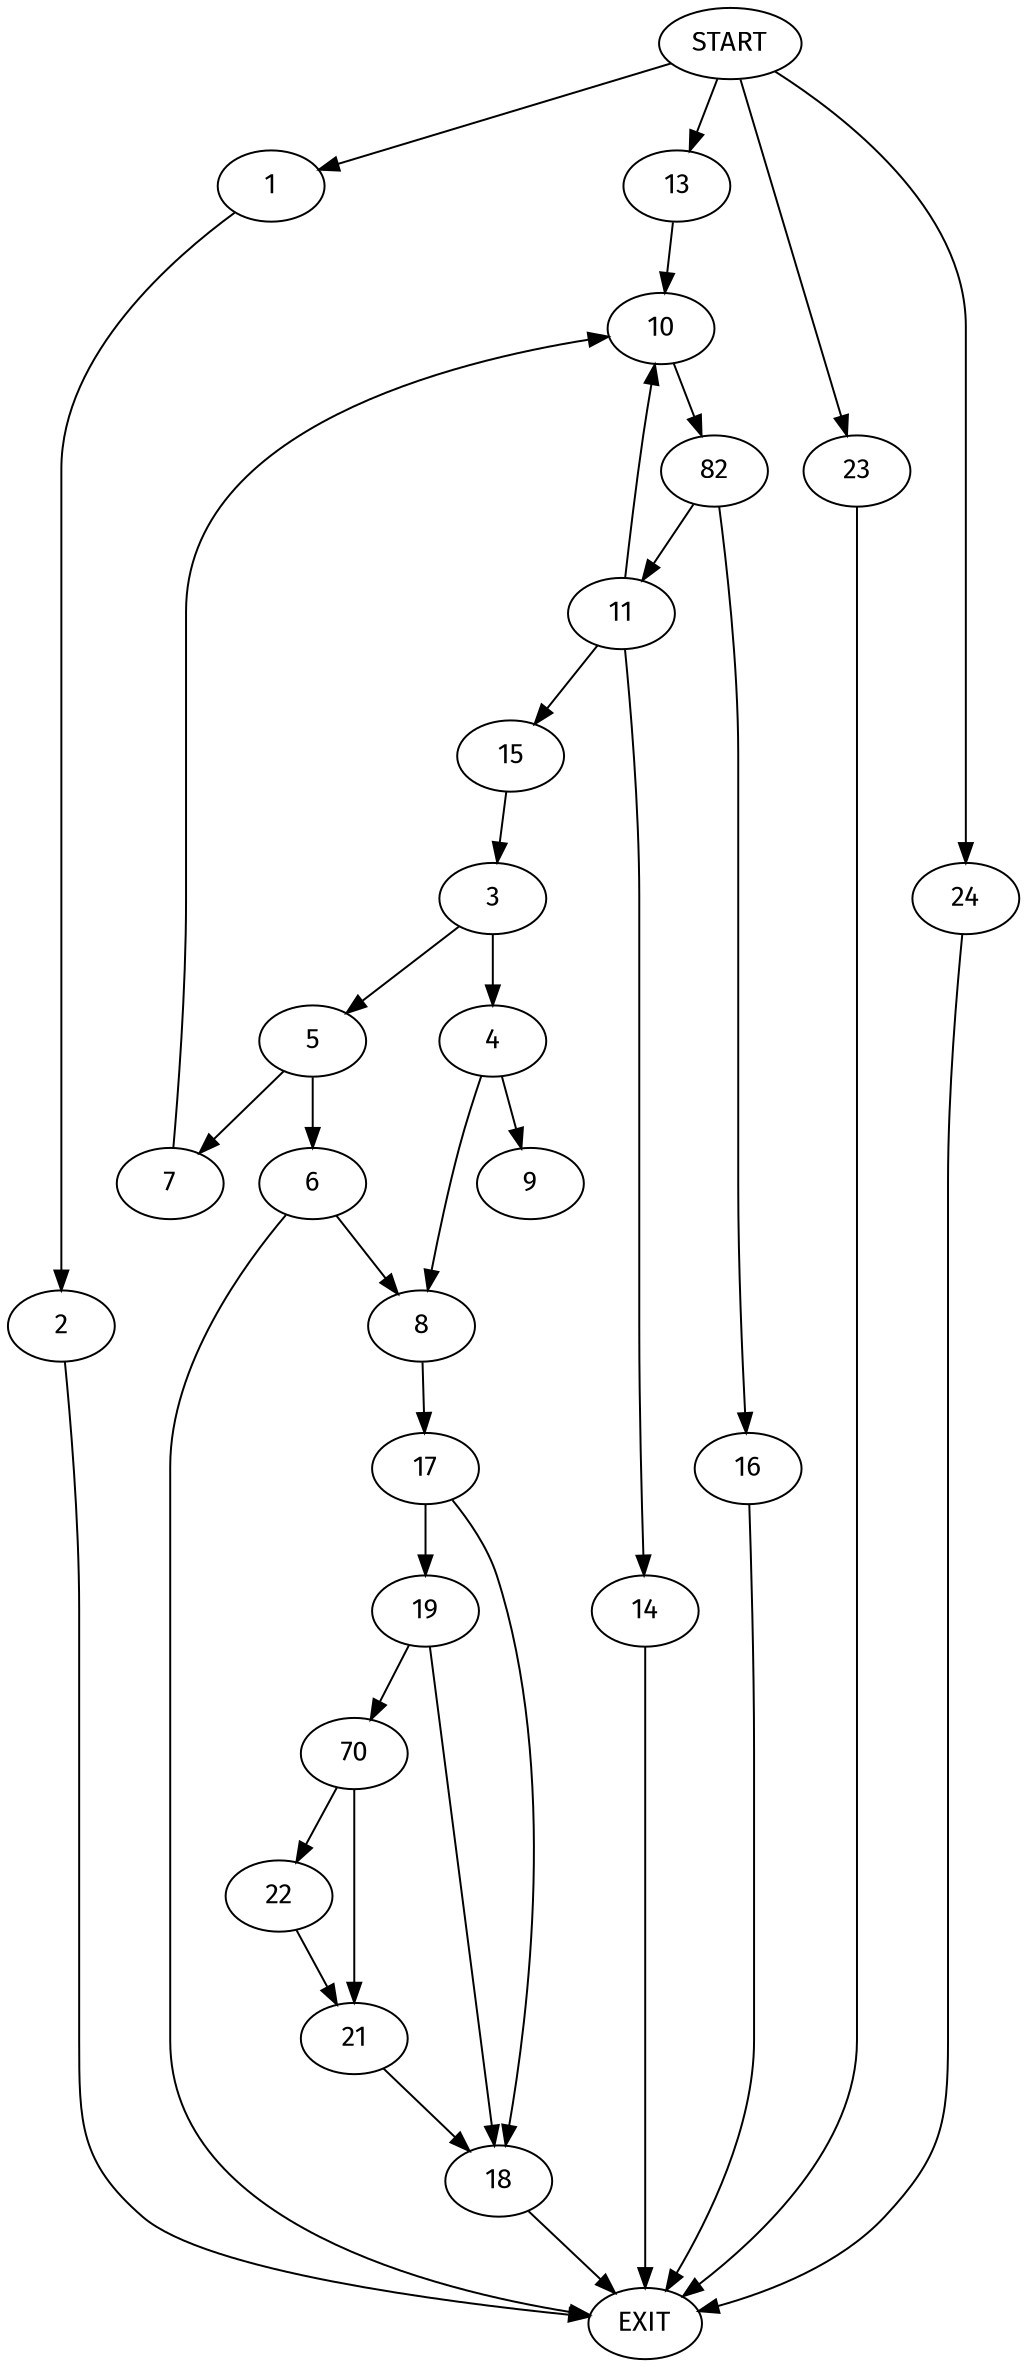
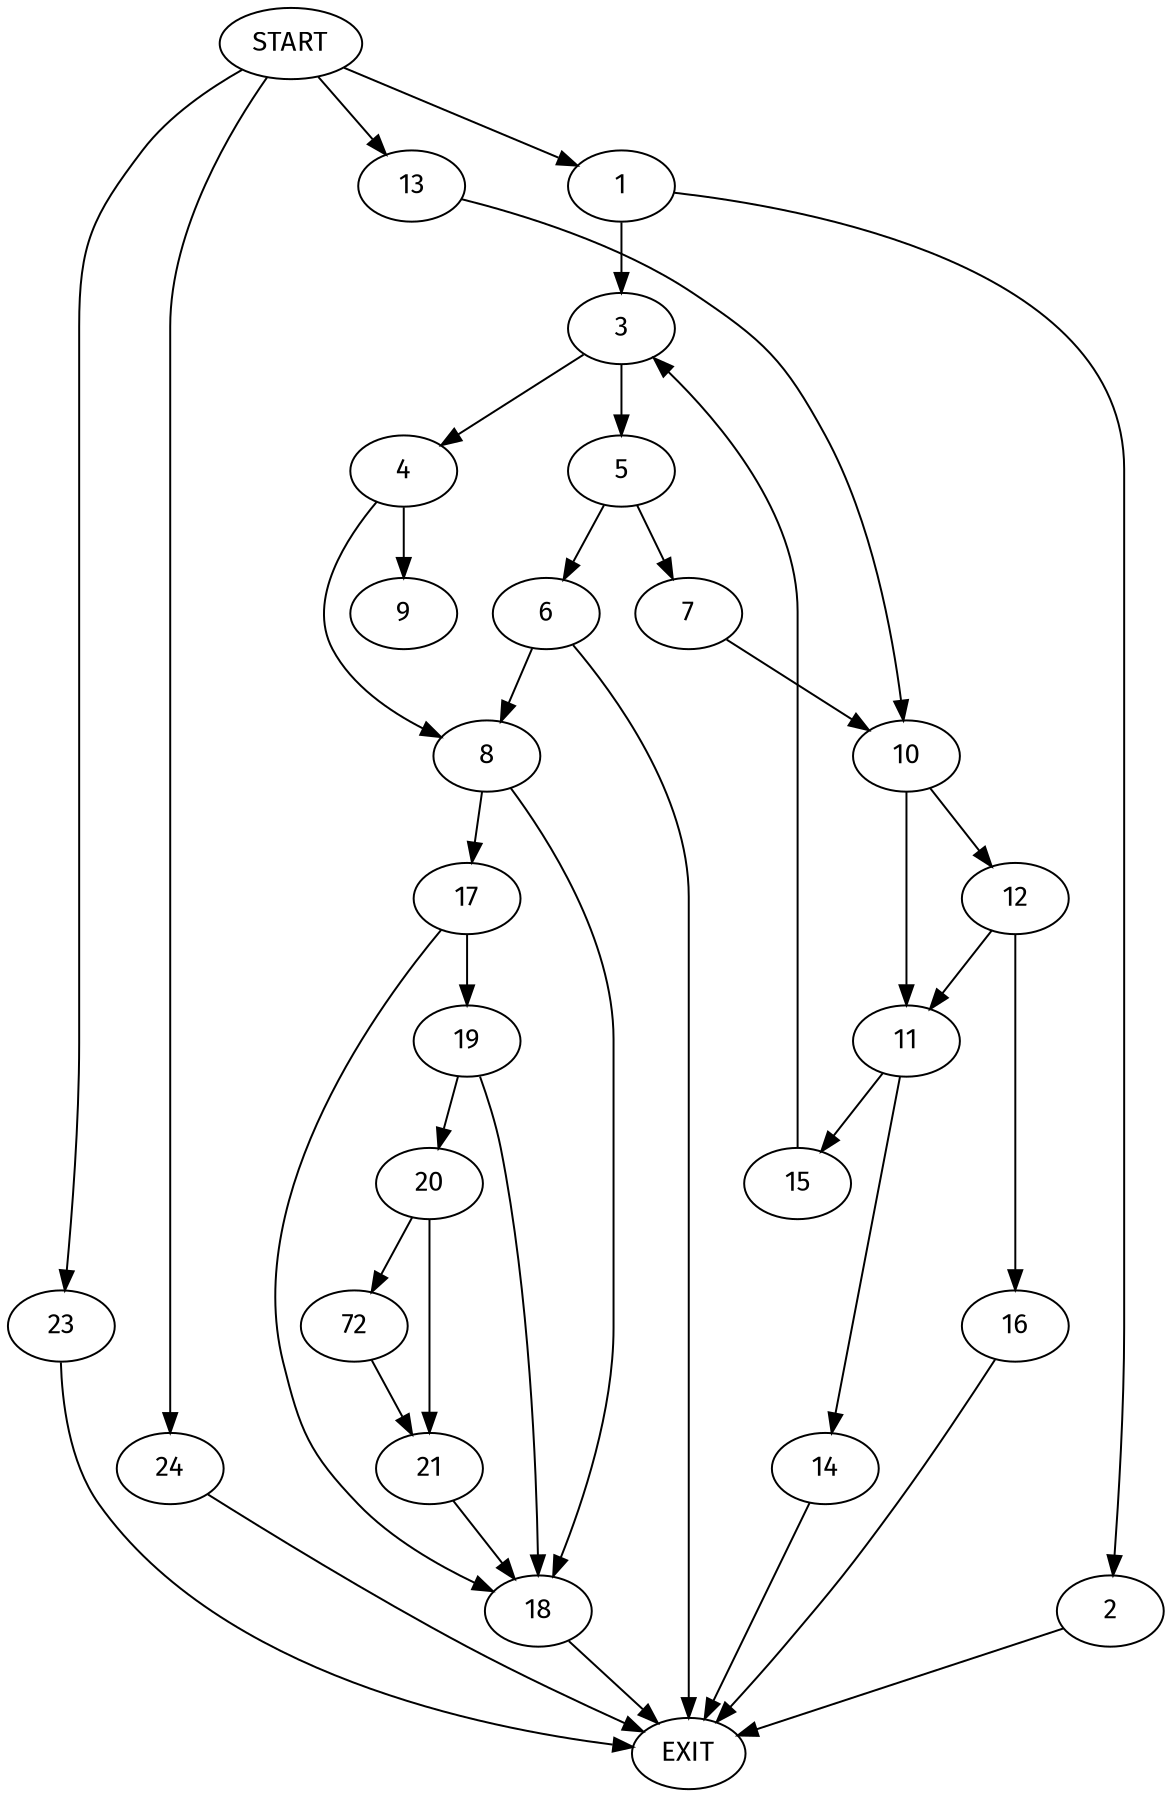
none -> (621, 240)
(714, 471) -> (1015, 899)
(637, 481) -> (906, 888)
none -> (614, 1164)
(354, 1754) -> (429, 1184)
(279, 1896) -> (354, 1326)
